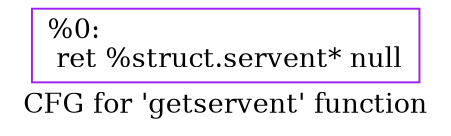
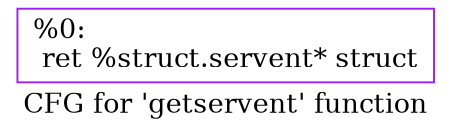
(226, 59) -> (226, 59)
